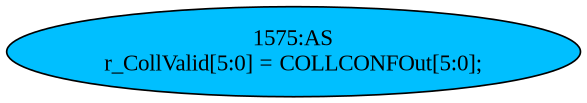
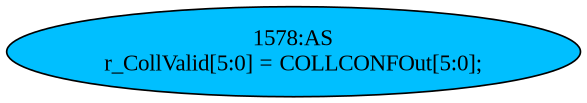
(294, 52) -> (294, 52)
